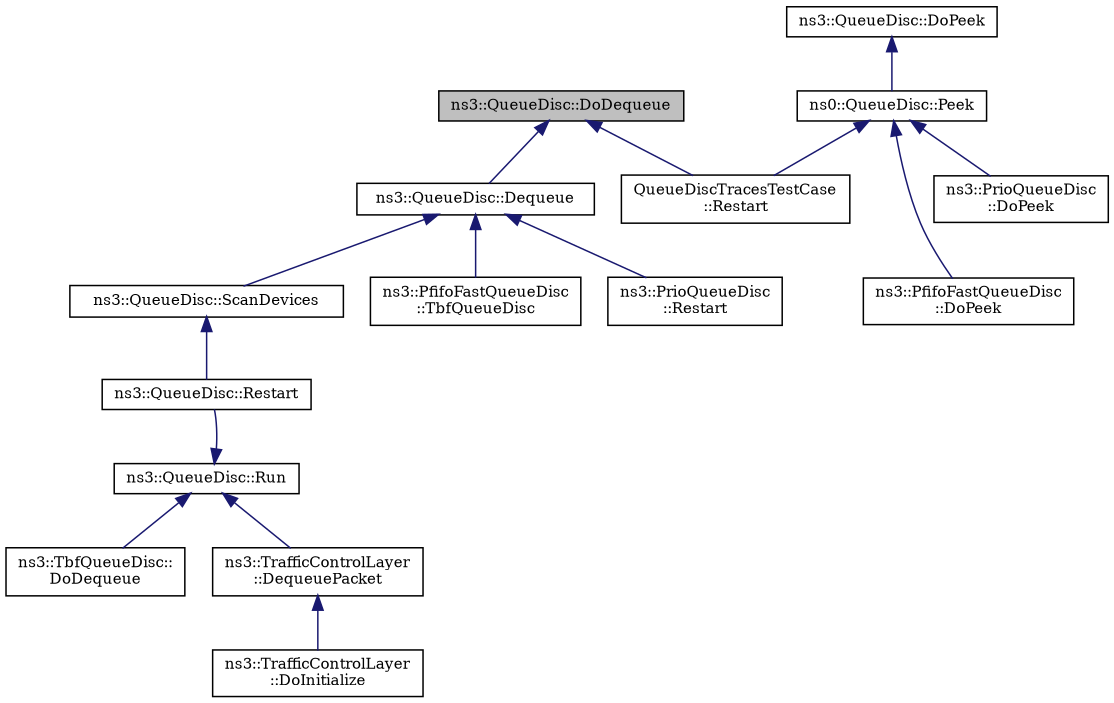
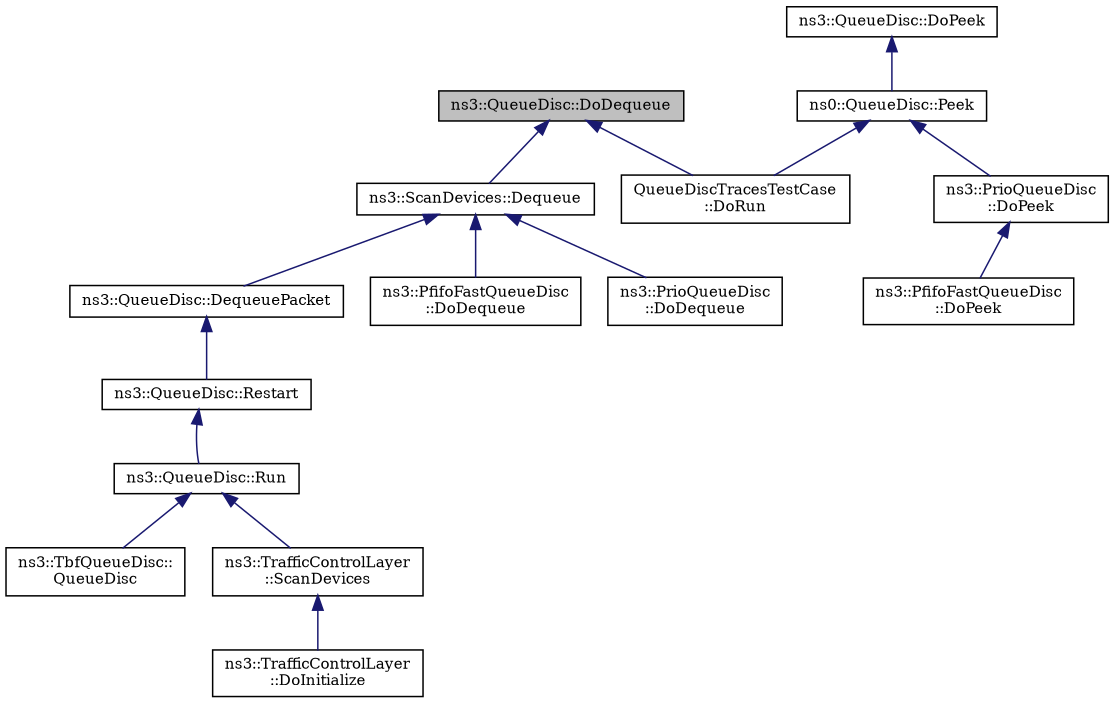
(476, 199) -> (476, 199)
(736, 199) -> (736, 199)
(916, 211) -> (991, 257)
(207, 301) -> (207, 301)
(476, 301) -> (476, 301)
(695, 301) -> (695, 301)
(217, 429) -> (197, 444)
(95, 572) -> (95, 572)
(318, 572) -> (318, 572)
